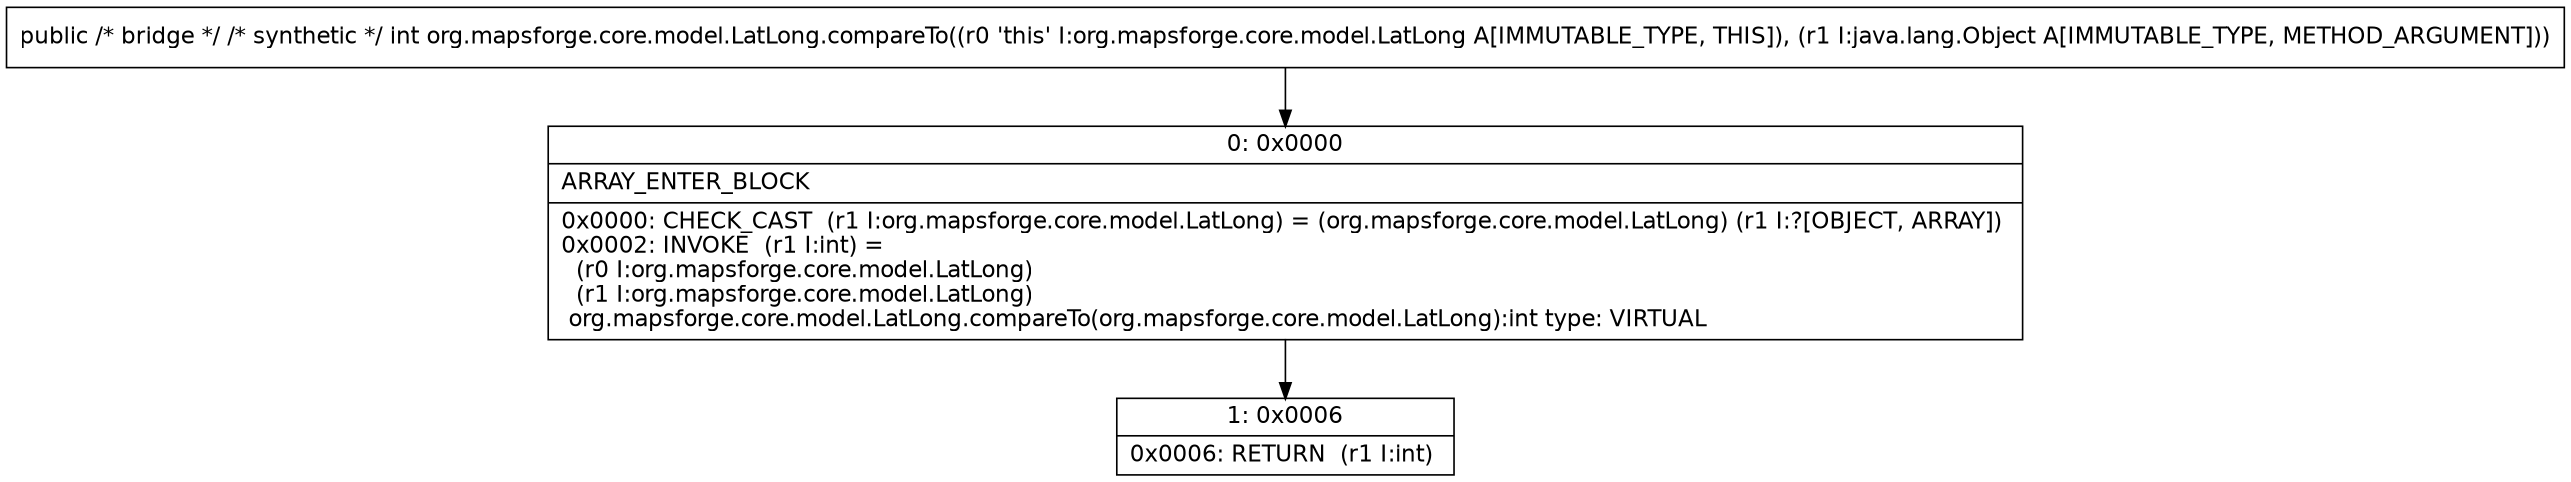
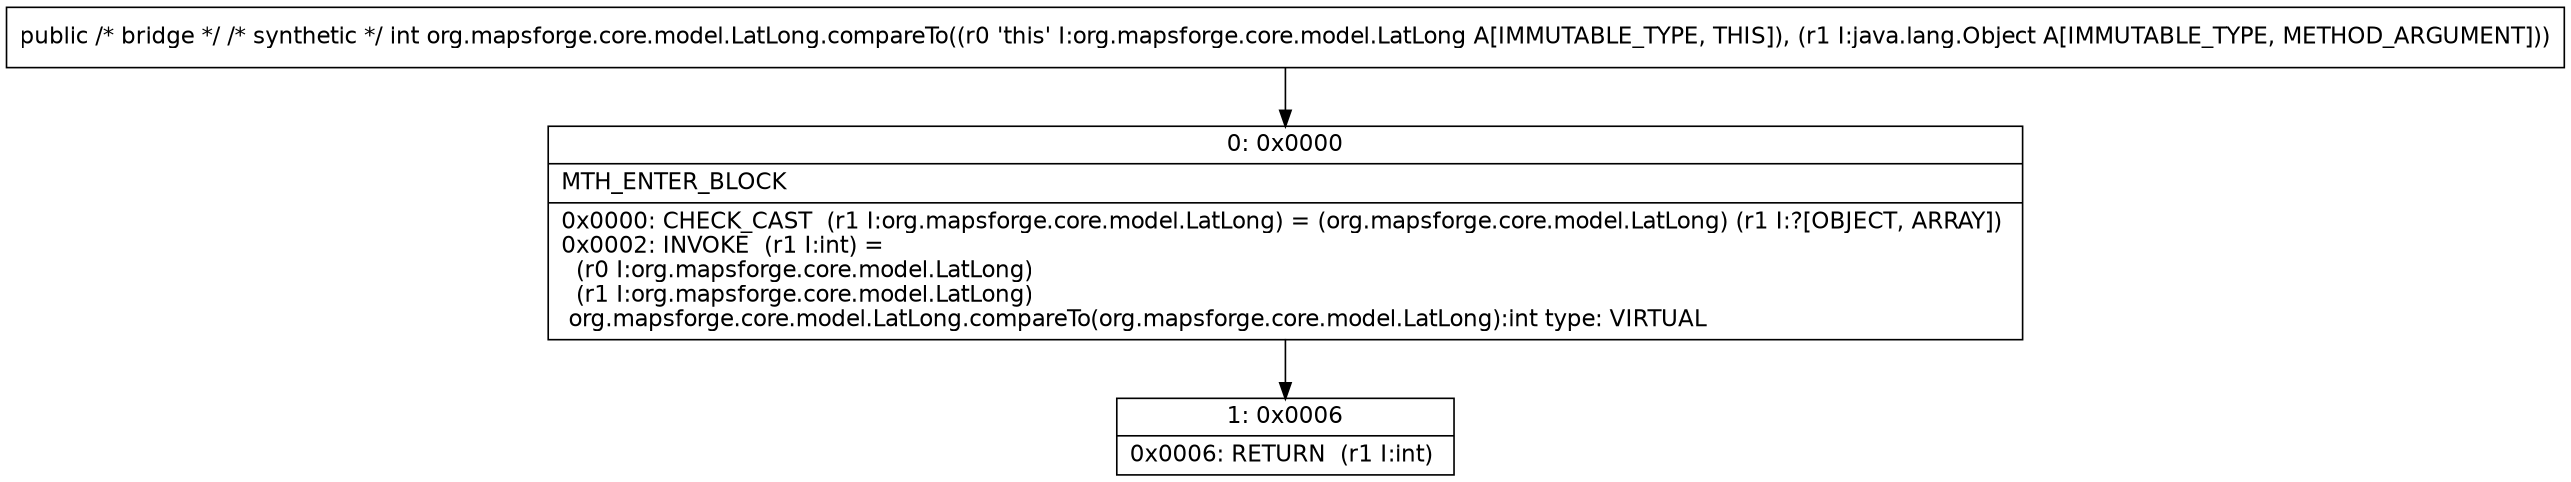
(686, 182) -> (674, 182)
